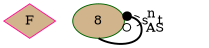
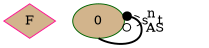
(99, 21) -> (99, 21)
